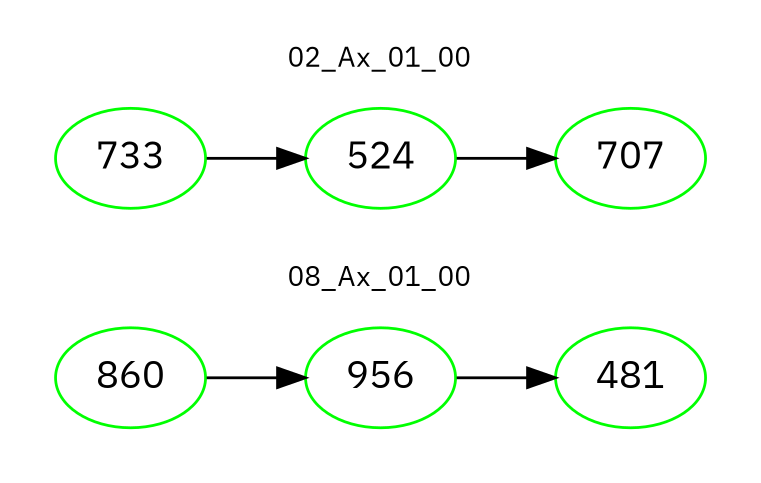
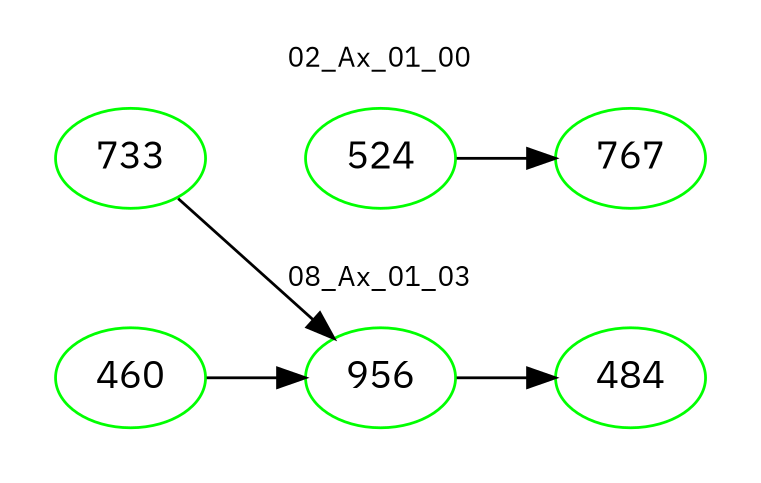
(242, 158) -> (259, 271)
(631, 158) -> (631, 158)
(381, 279) -> (381, 279)
(131, 378) -> (131, 378)
(631, 378) -> (631, 378)
